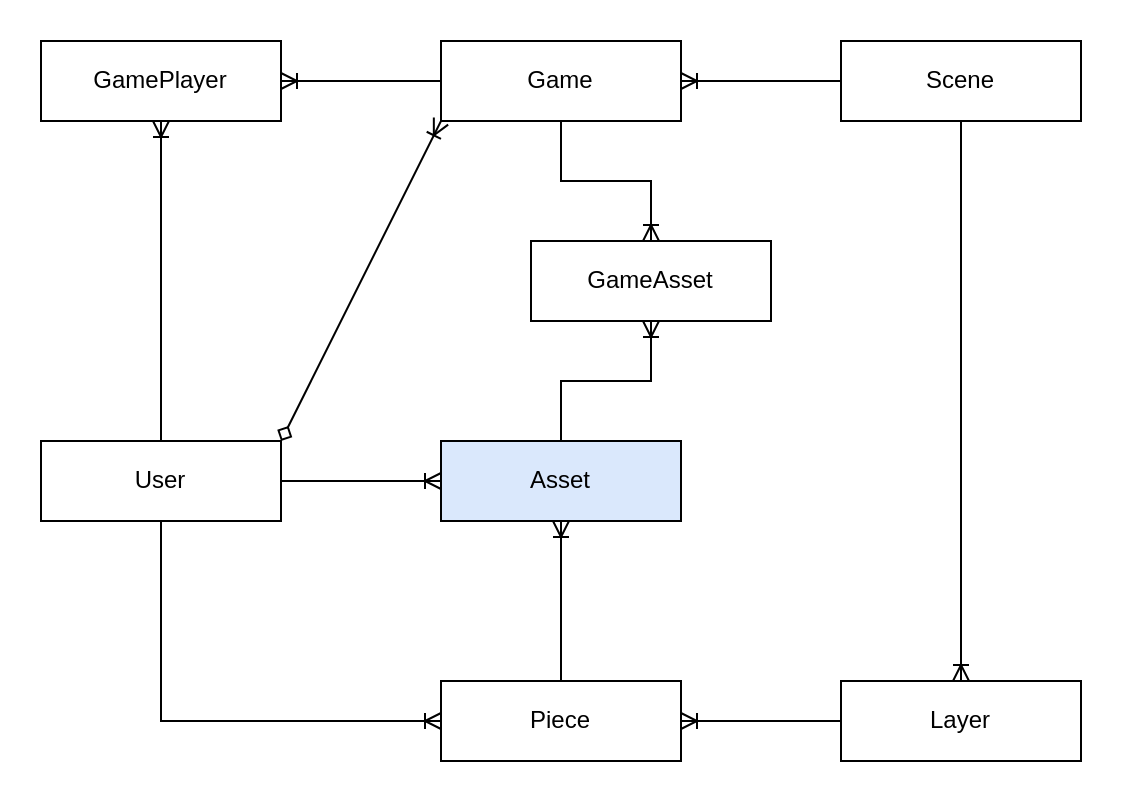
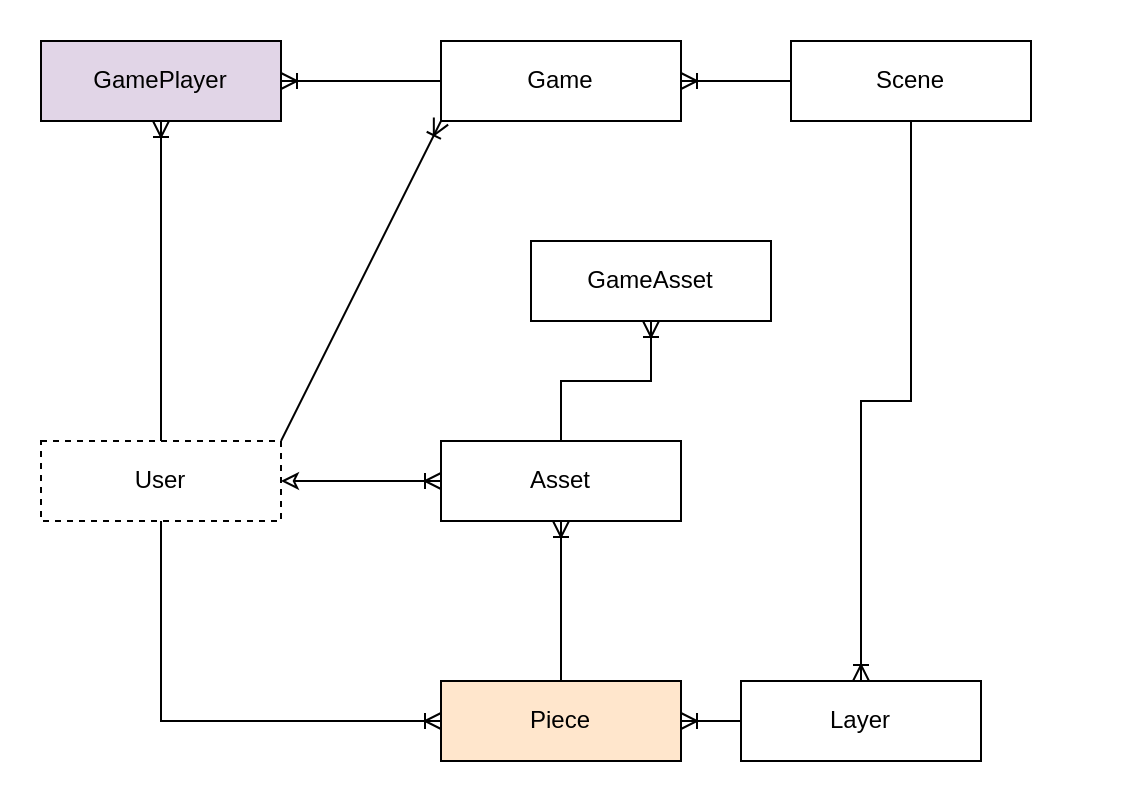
(161, 81) -> (161, 81)
(961, 81) -> (911, 81)
(606, 181) -> none
(288, 426) -> (285, 433)
(161, 481) -> (161, 481)
(289, 481) -> (296, 481)
(561, 481) -> (561, 481)
(561, 721) -> (561, 721)
(961, 721) -> (861, 721)
